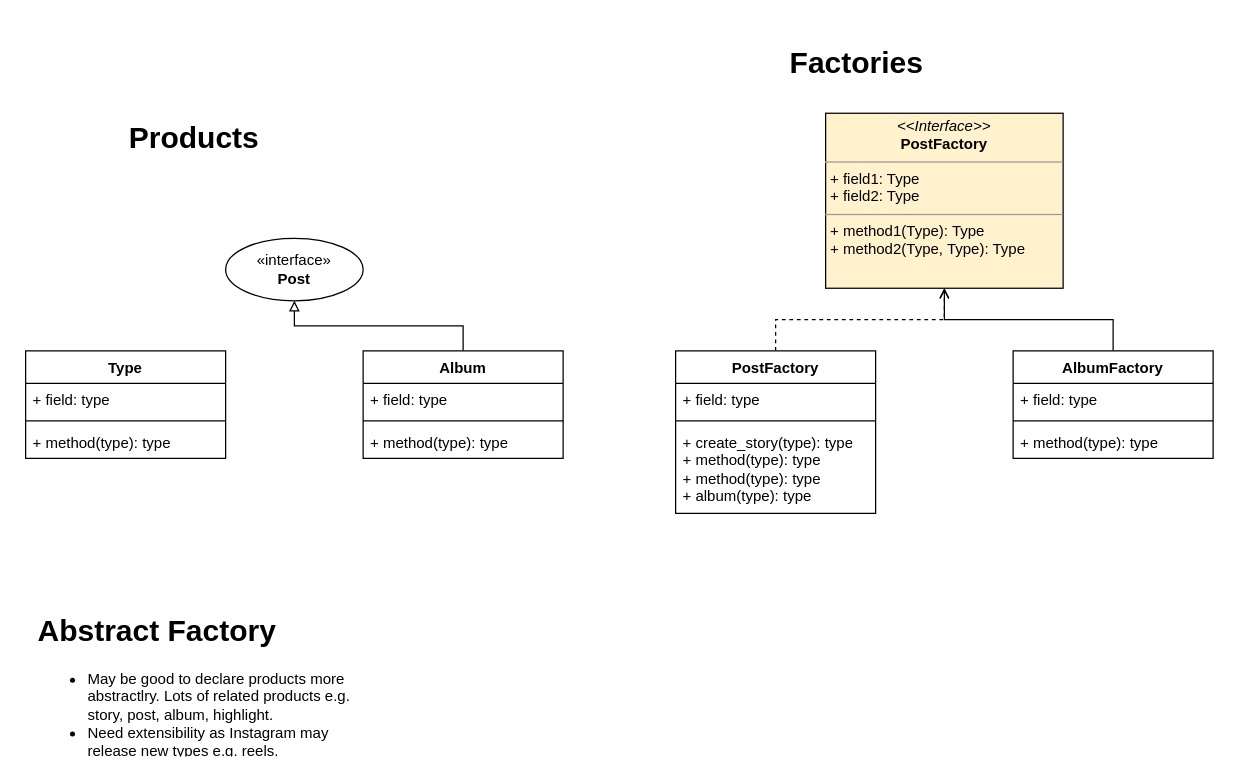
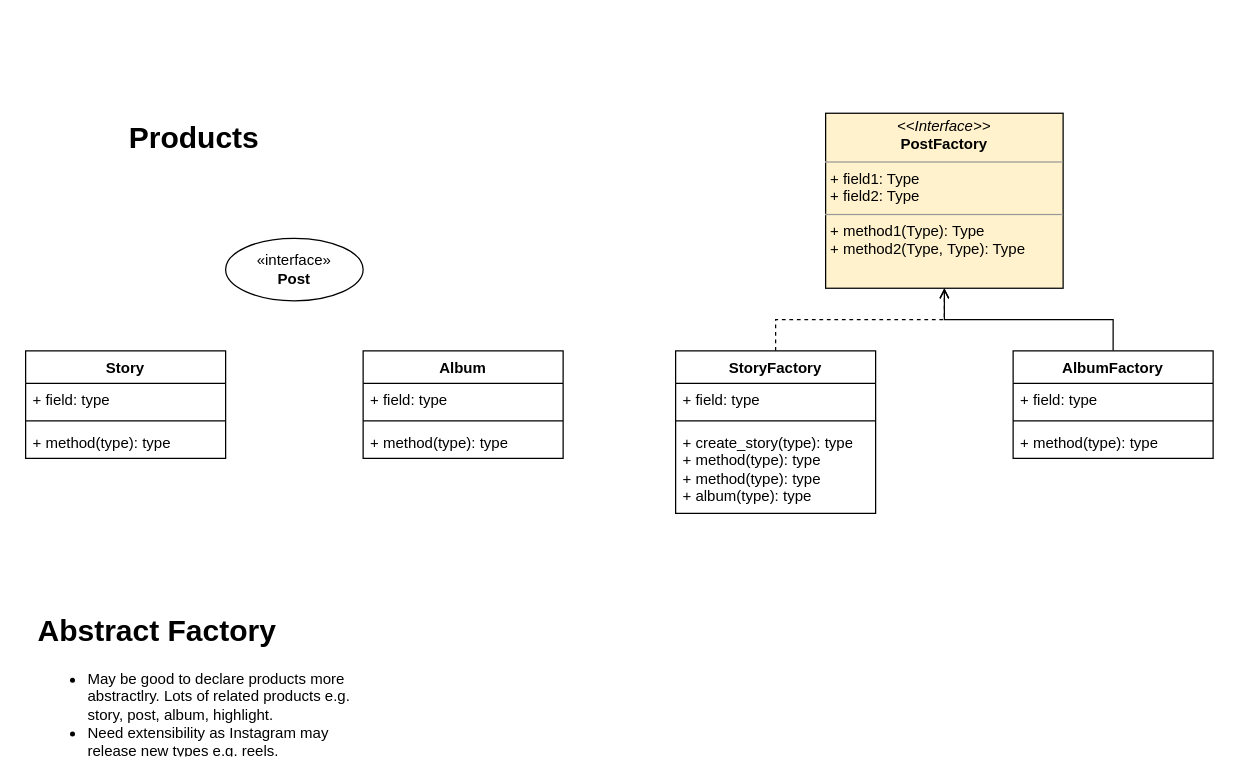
(857, 63) -> none
(385, 326) -> none
(126, 368) -> (126, 368)
(776, 368) -> (776, 368)
